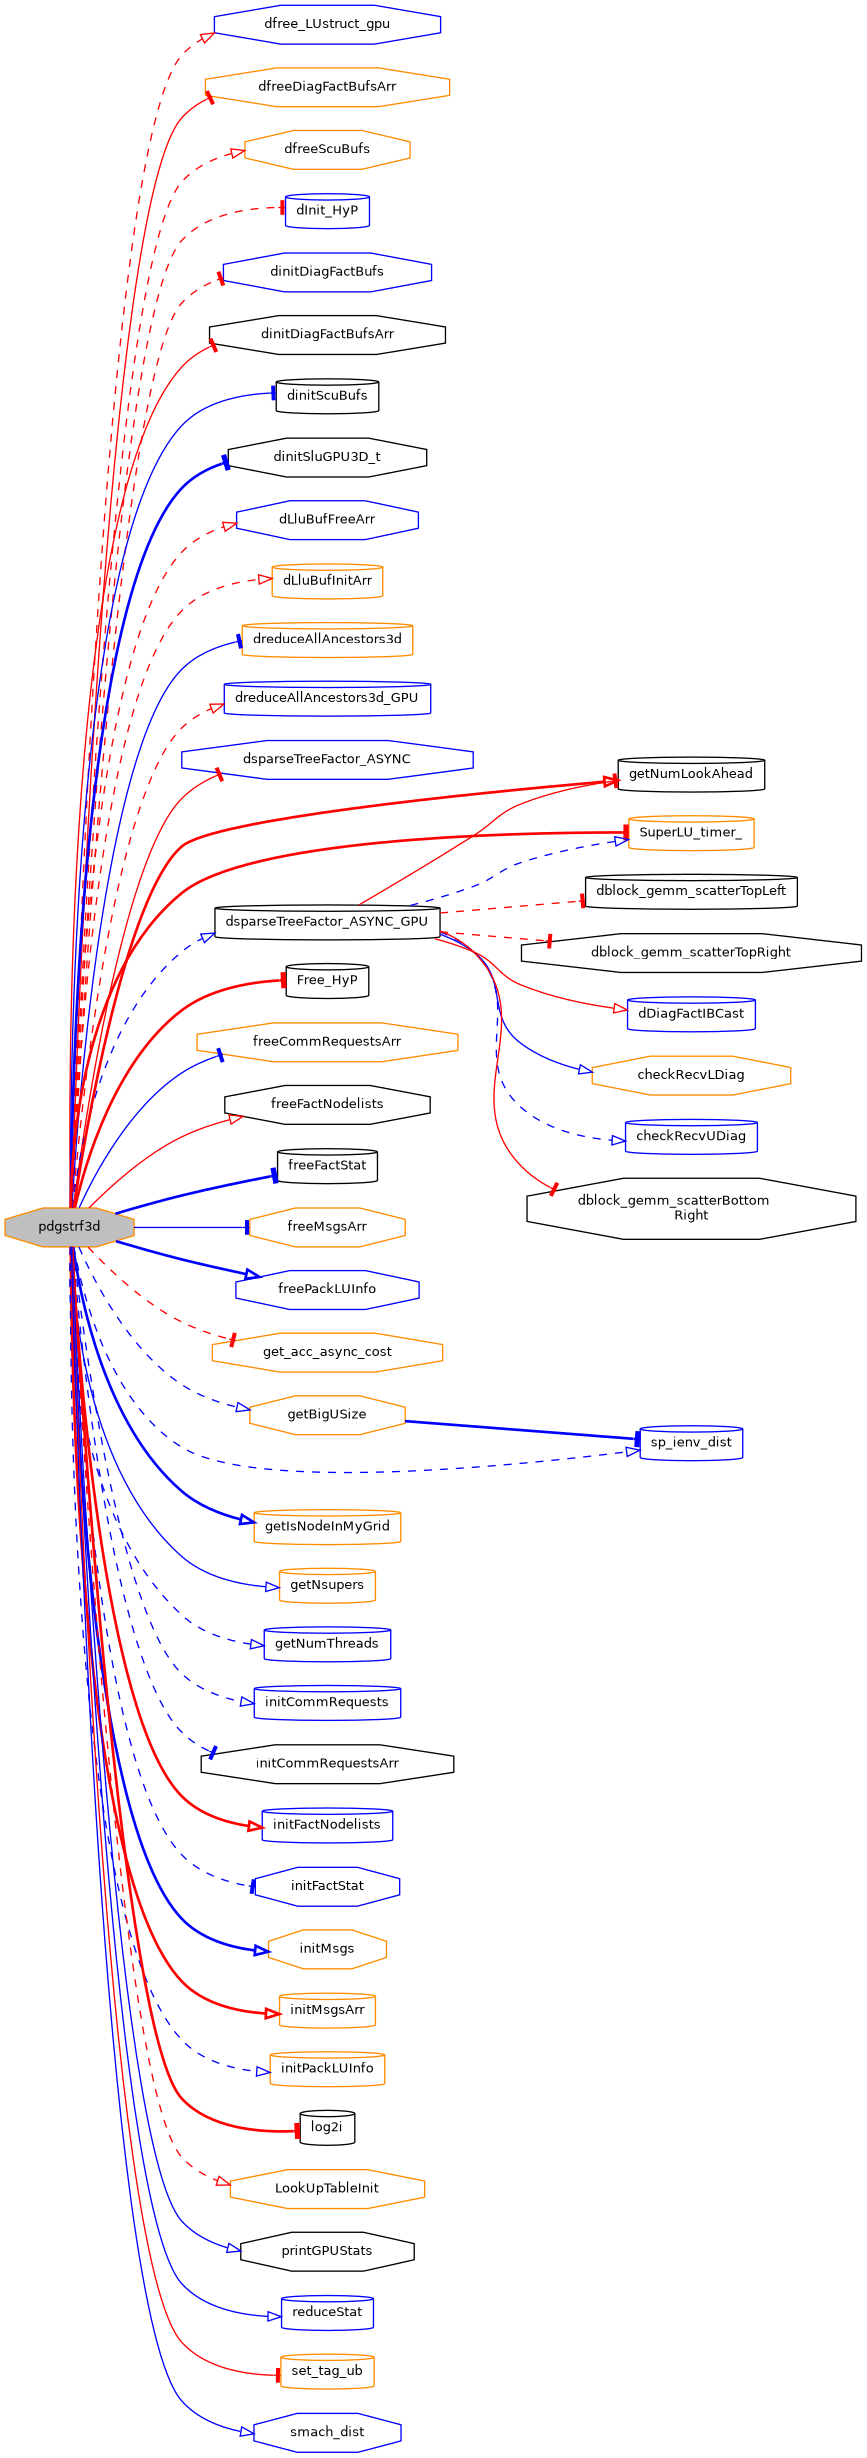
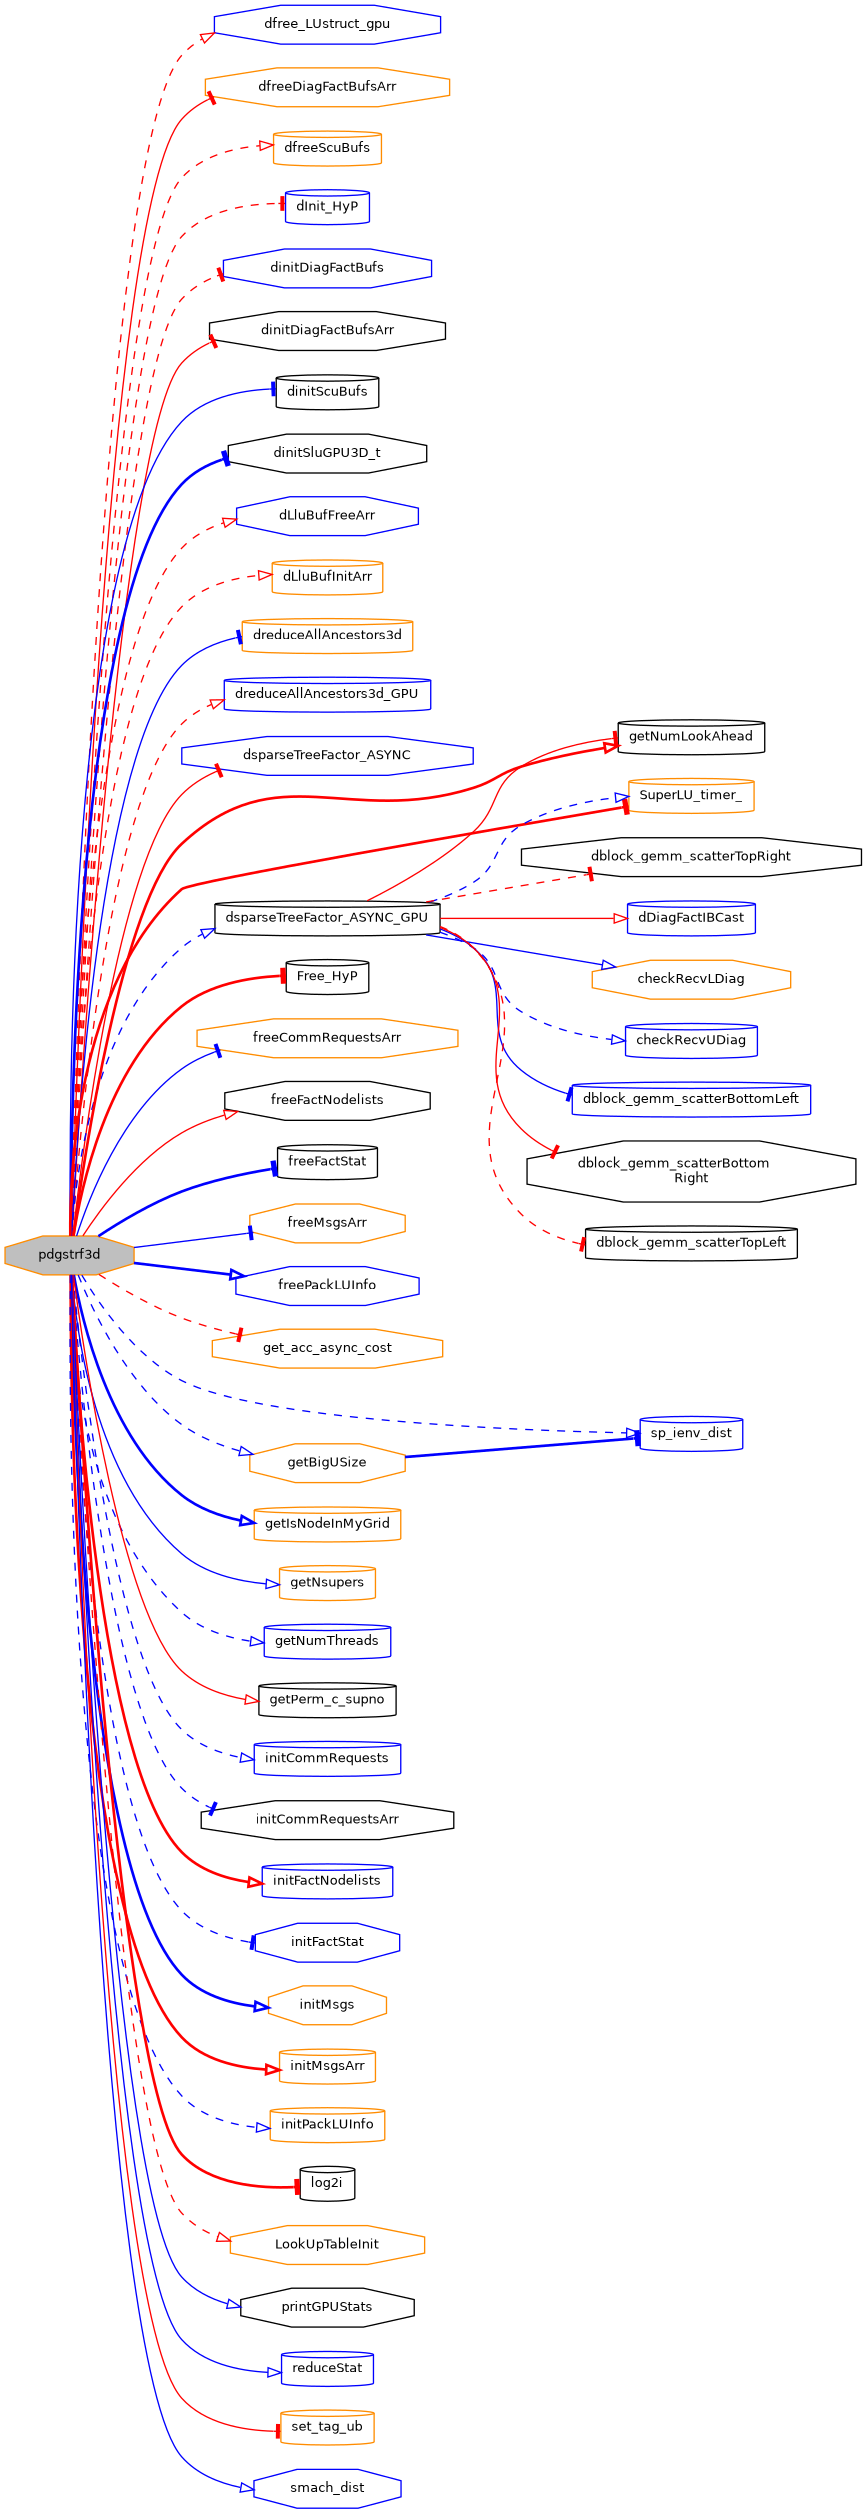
(327, 150) -> (327, 149)
none -> (691, 1100)
none -> (327, 1700)
